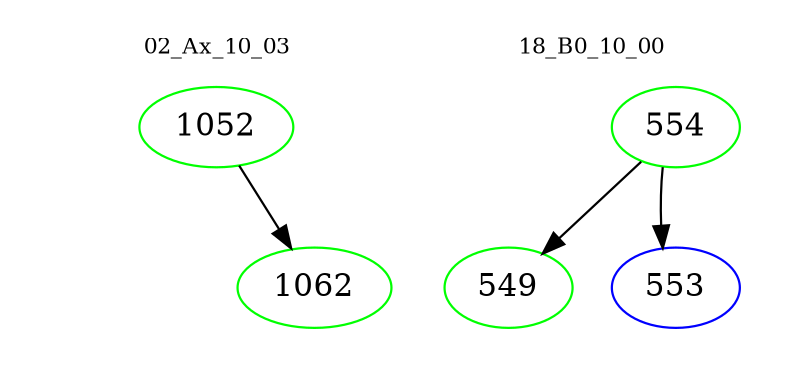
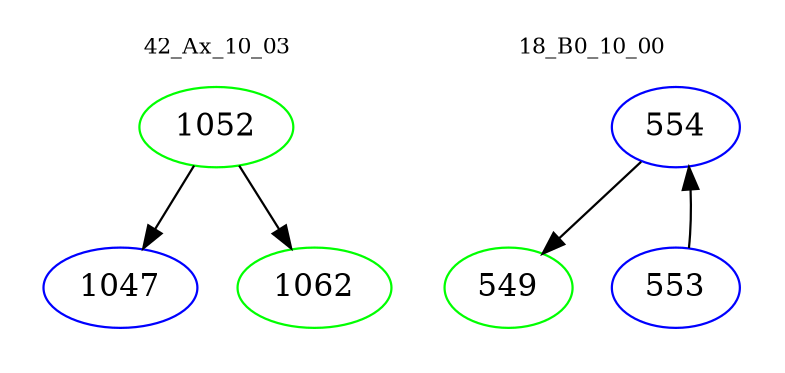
(217, 48) -> (217, 48)
(676, 127) -> (676, 127)
(661, 196) -> (691, 219)
none -> (120, 288)
